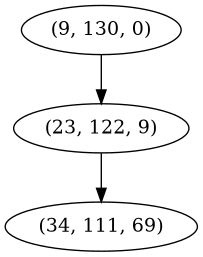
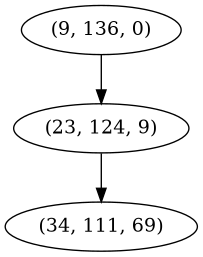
(101, 30) -> (101, 30)
(101, 128) -> (101, 128)
